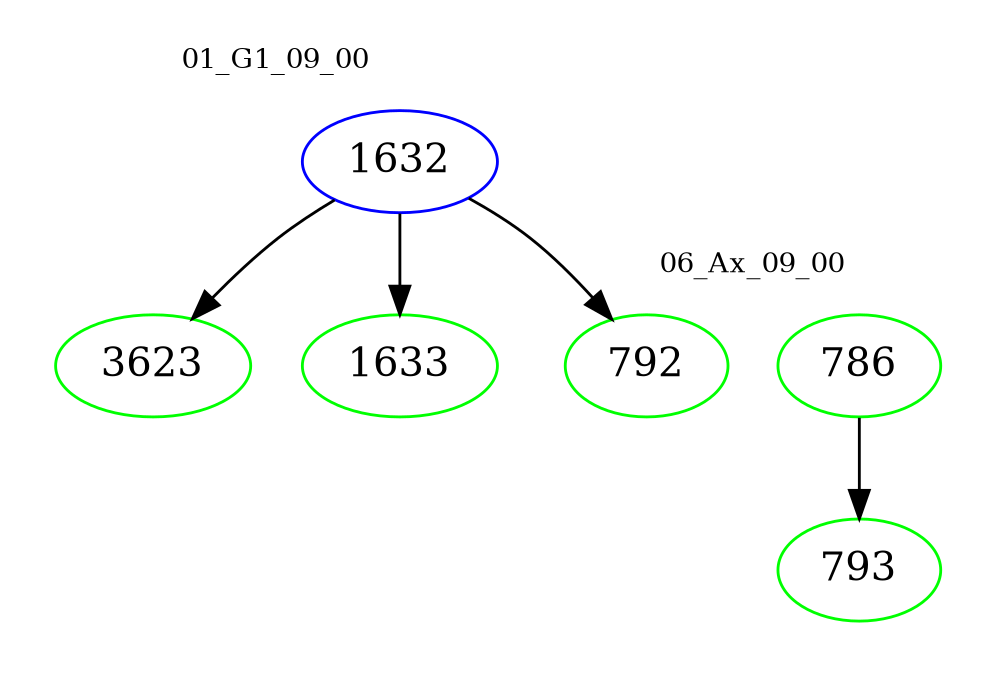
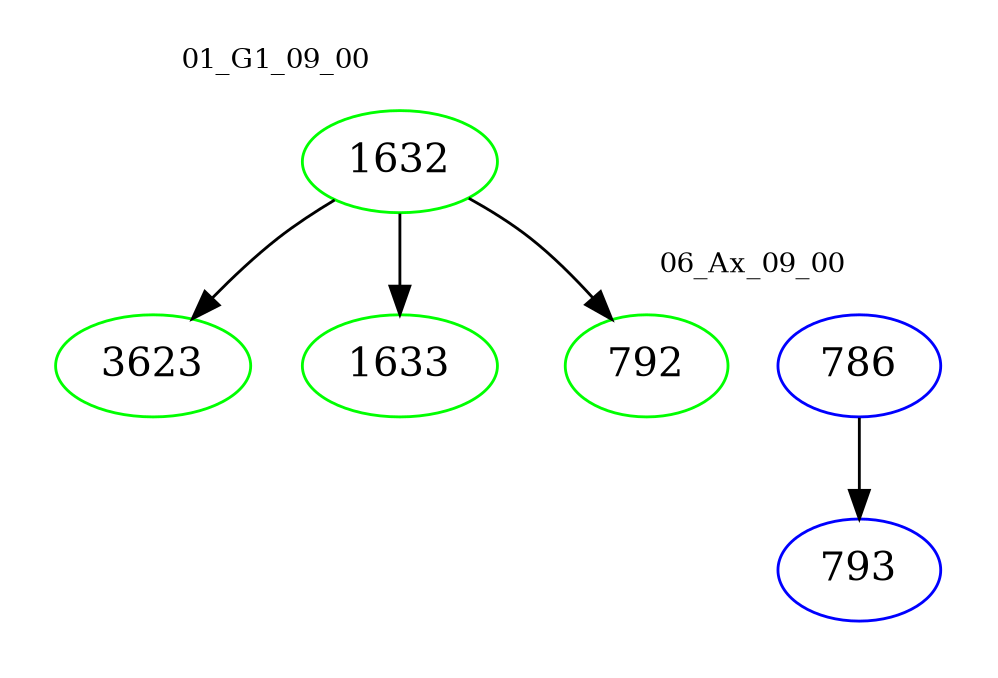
(400, 162) -> (400, 162)
(859, 366) -> (859, 366)
(859, 570) -> (859, 570)
